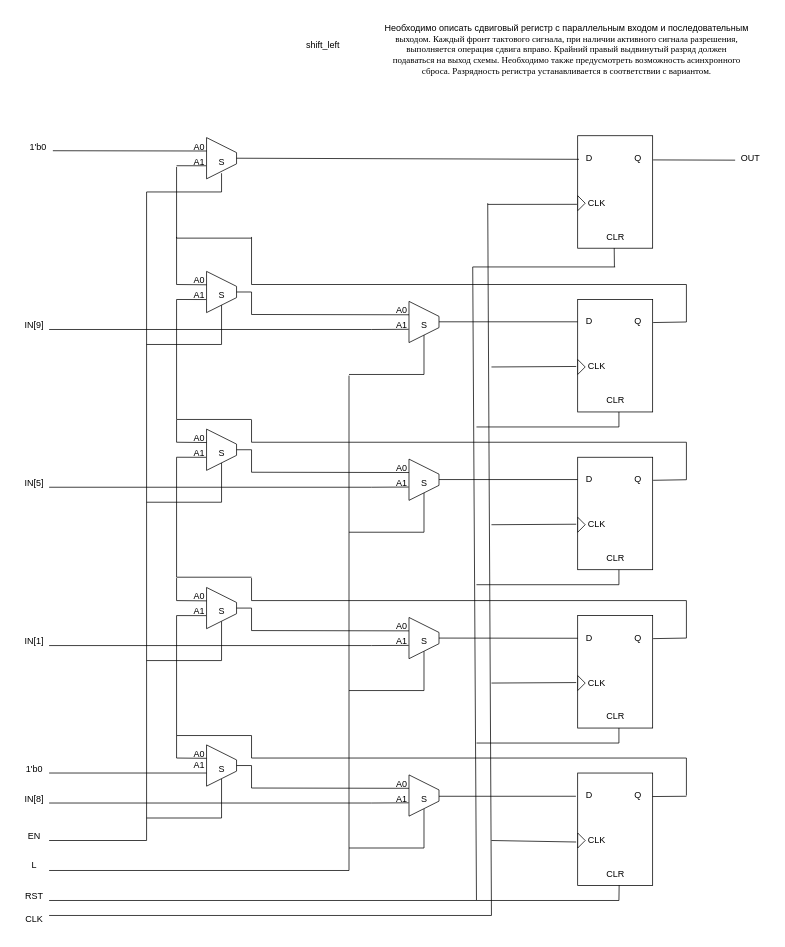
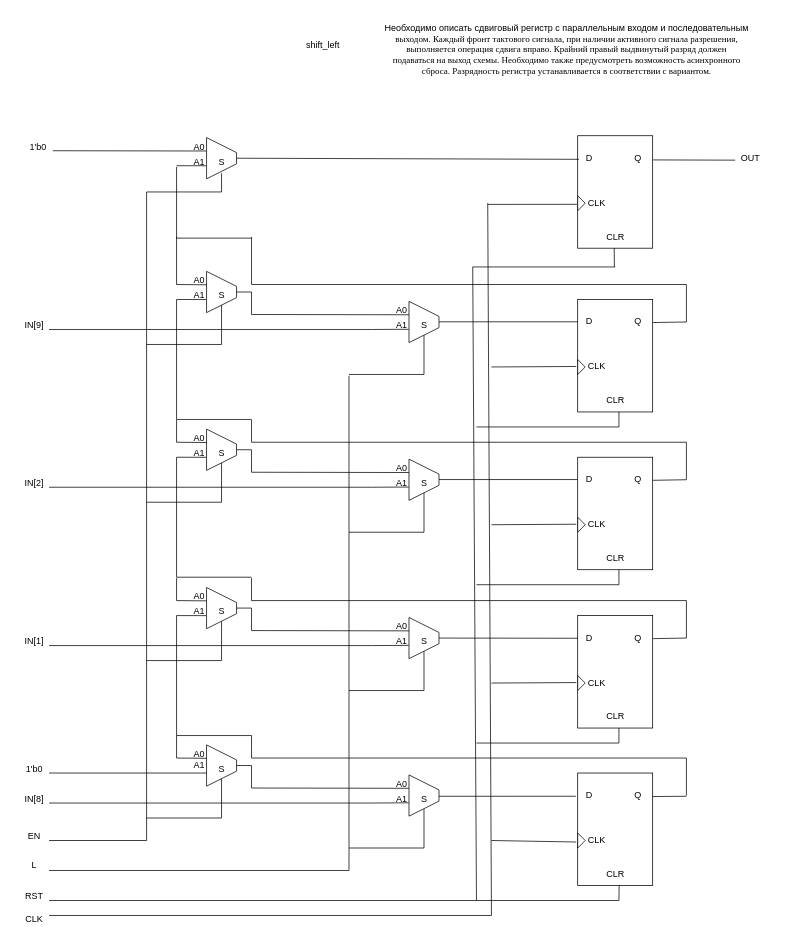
(35, 483) -> (35, 483)
